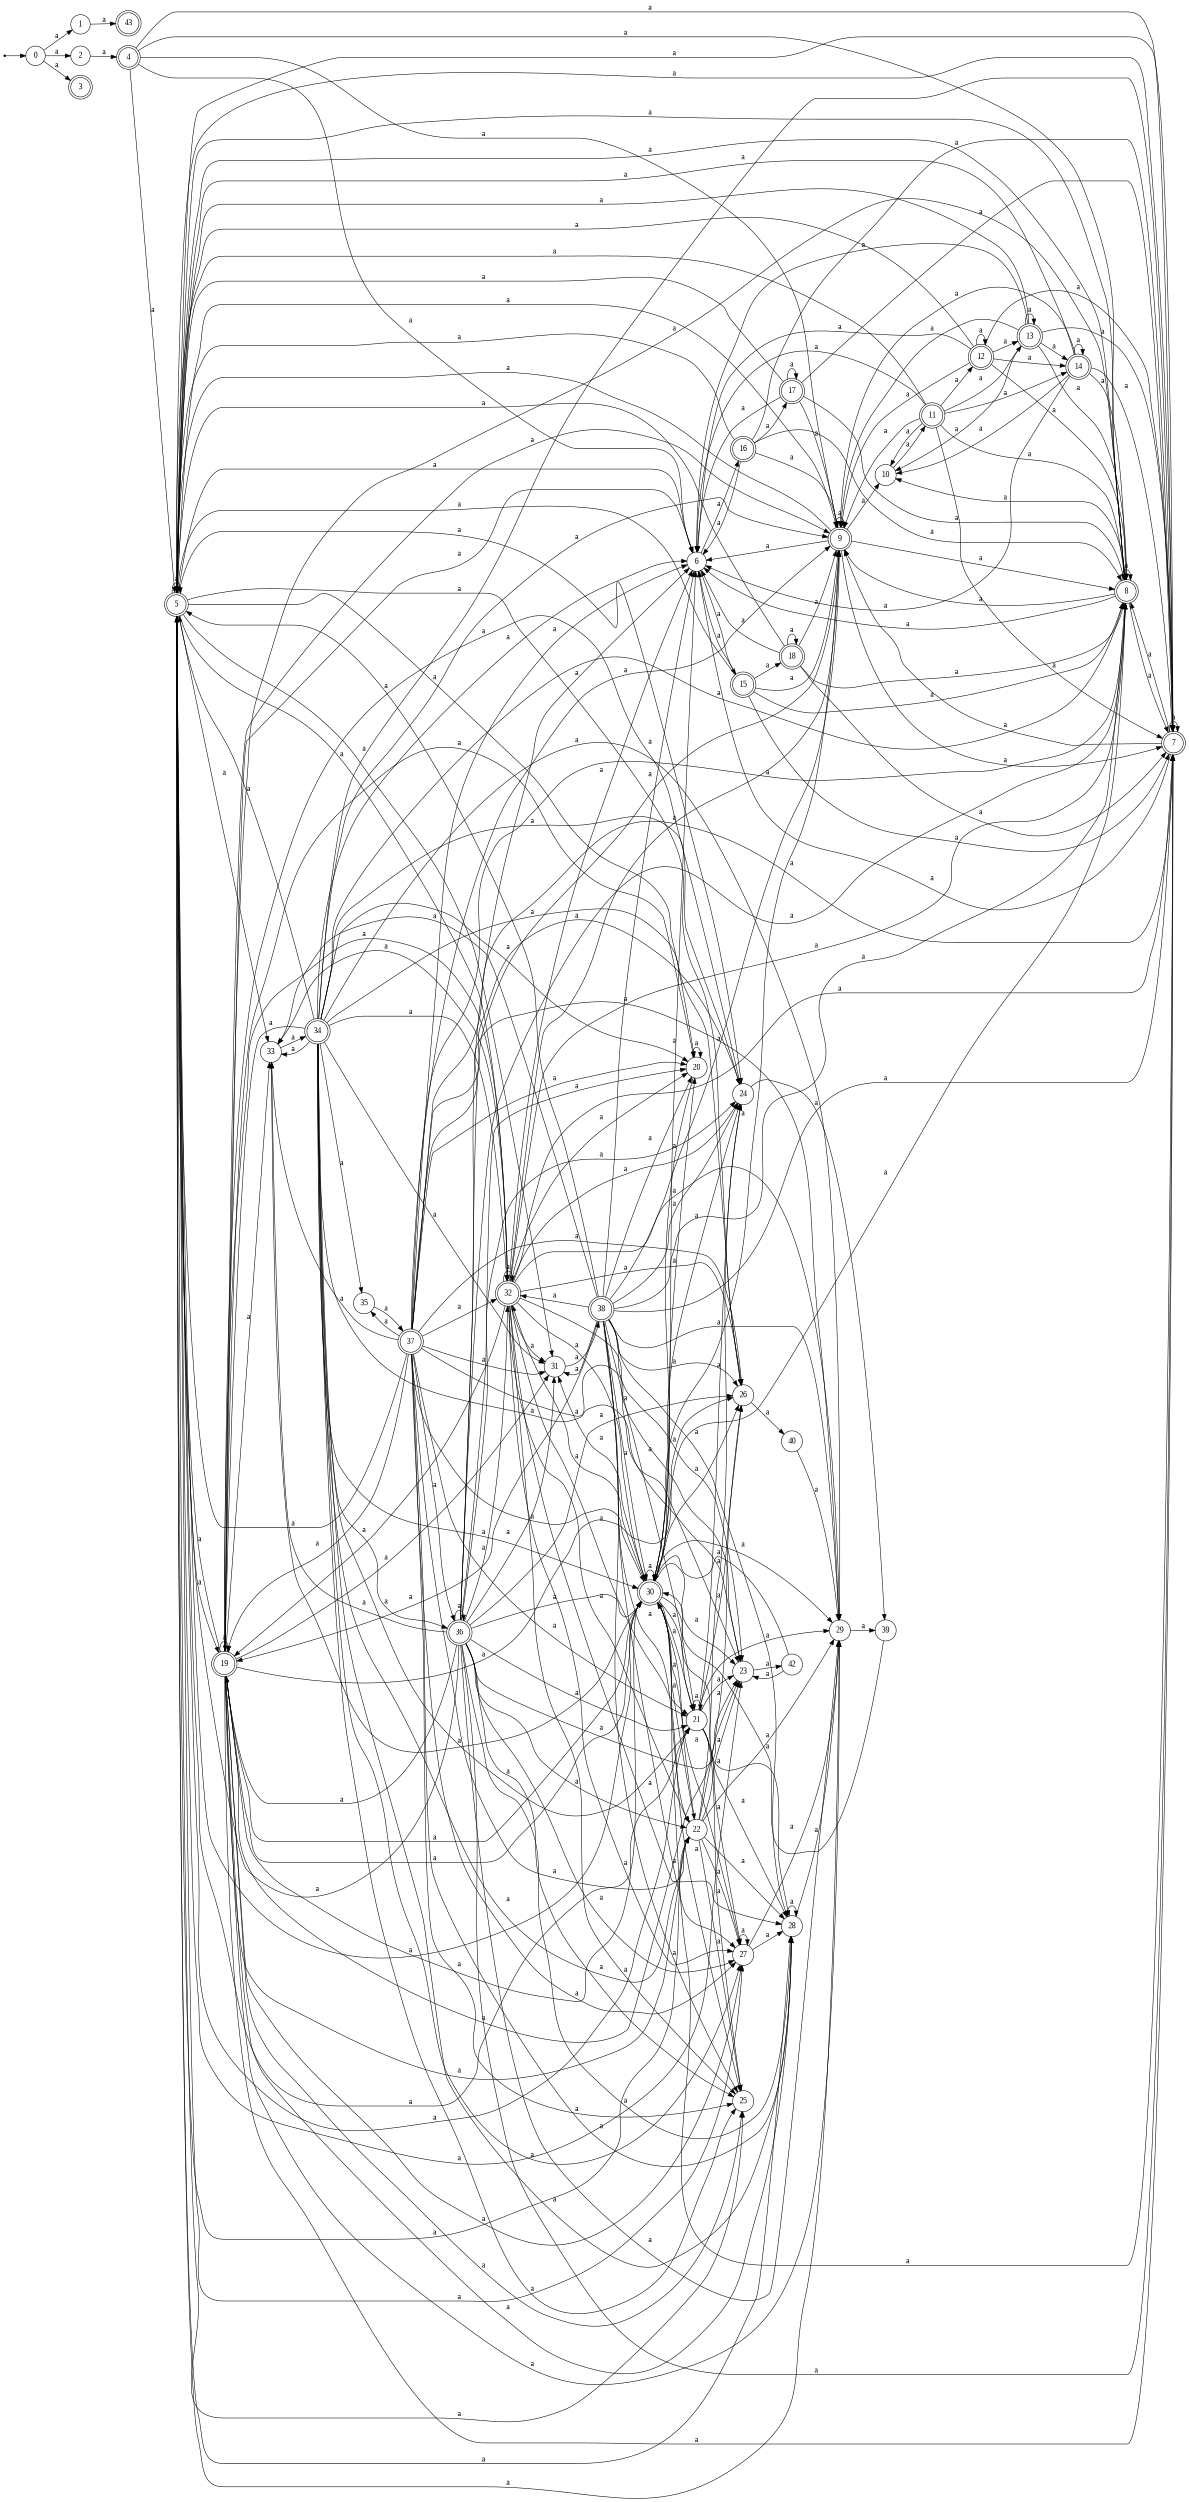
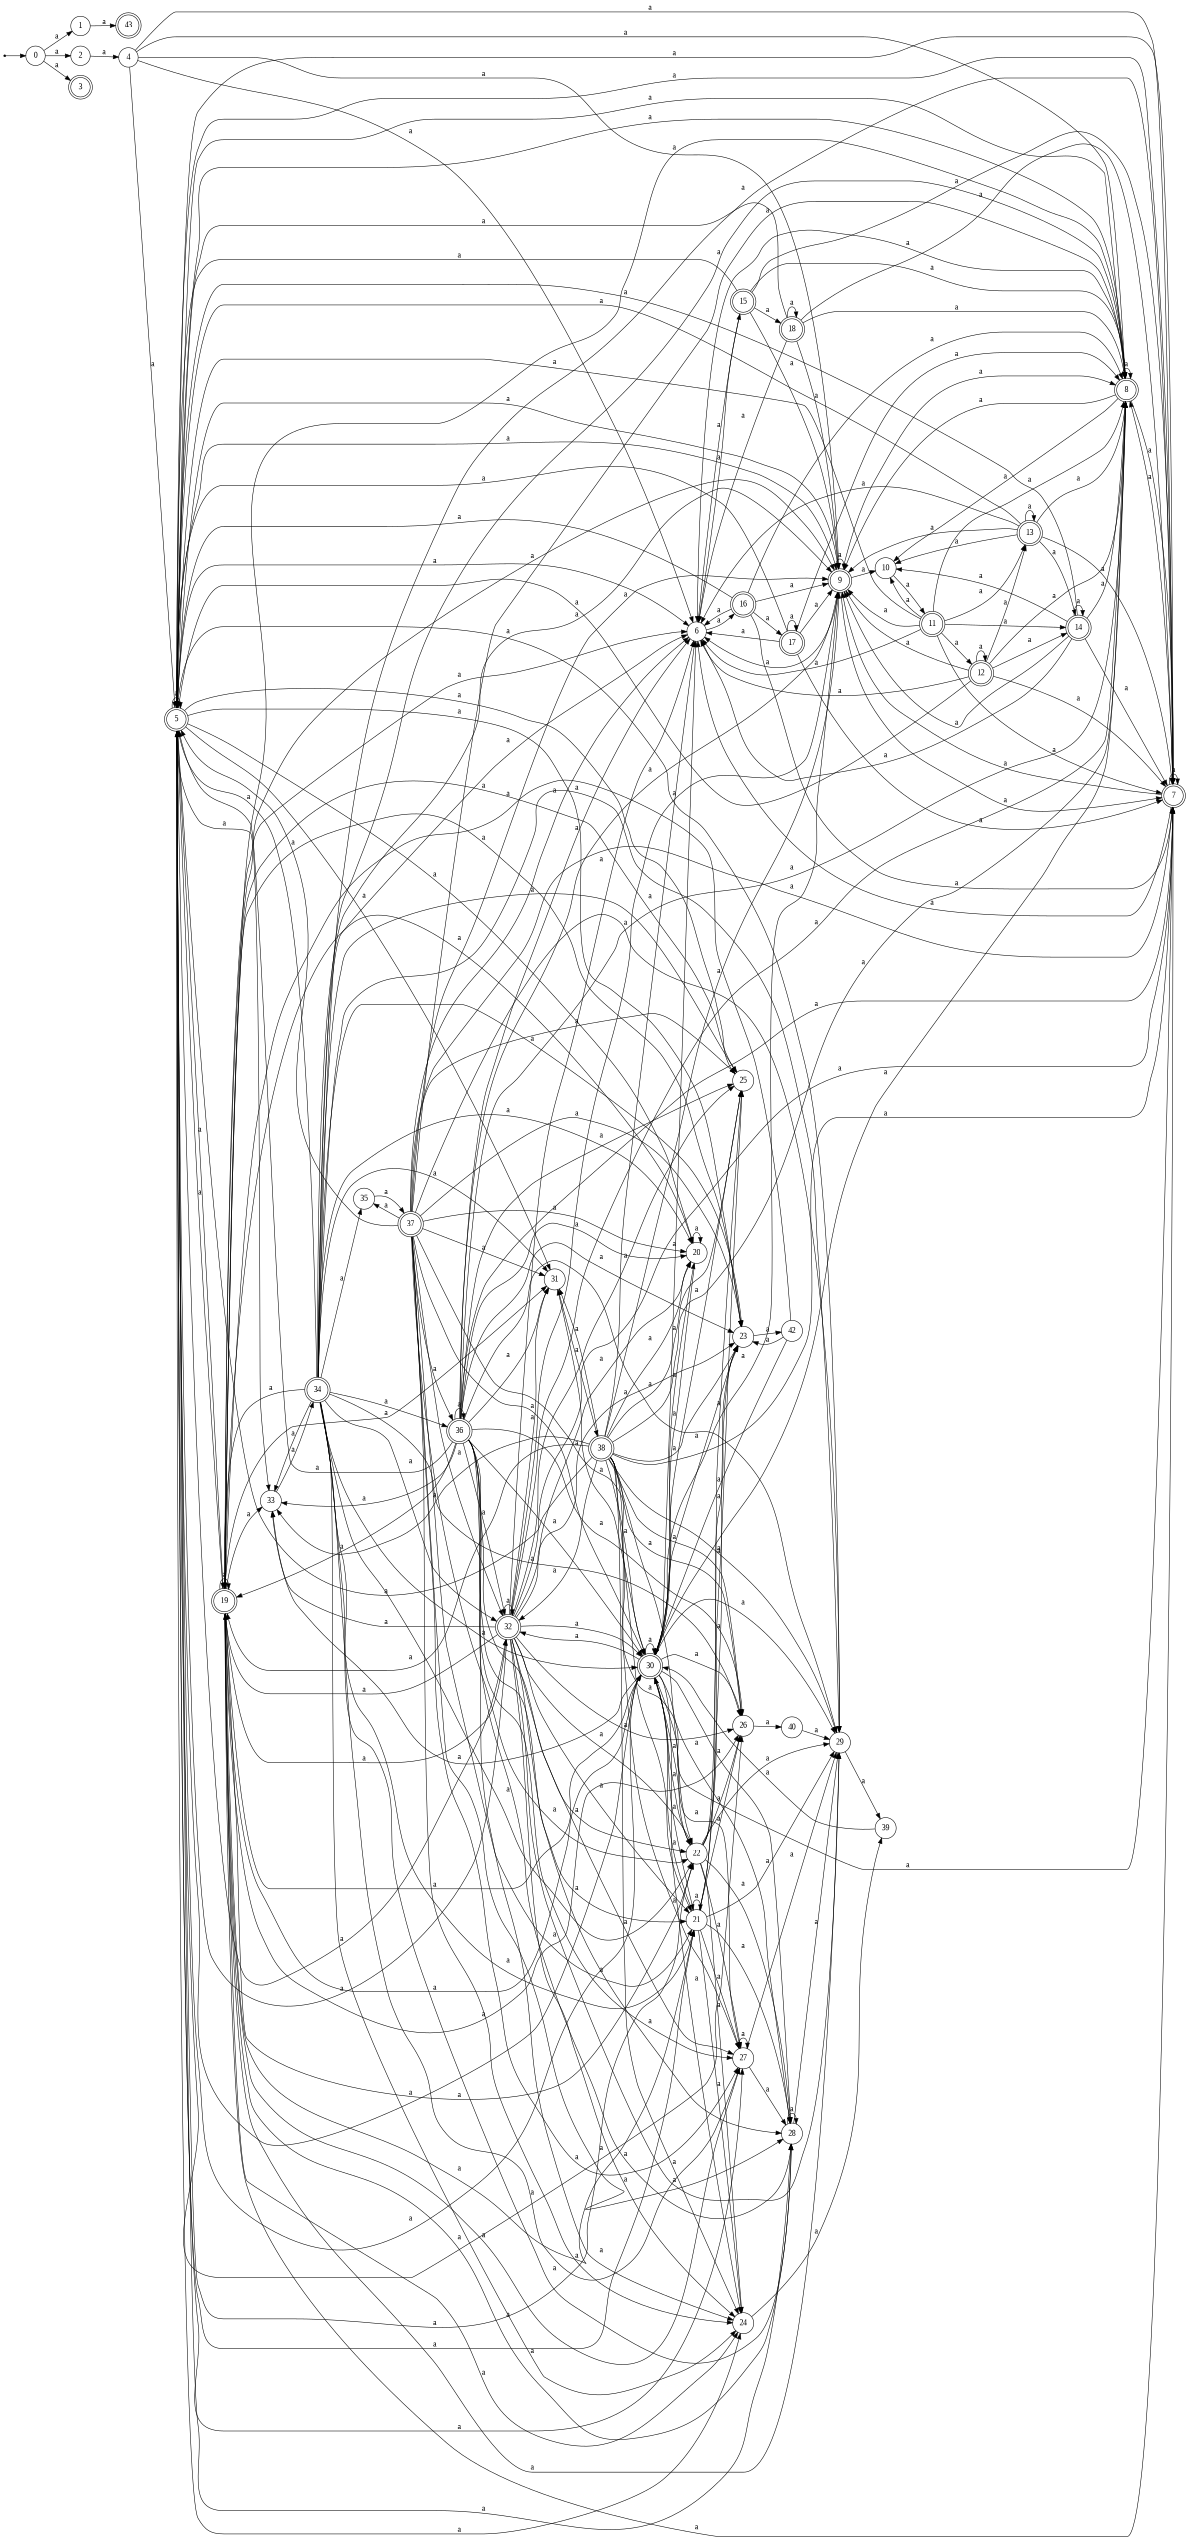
(128, 57) -> (128, 57)
(300, 1224) -> none
(360, 1517) -> (418, 838)
none -> (197, 1809)
